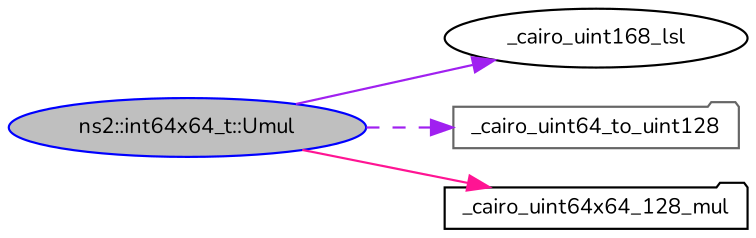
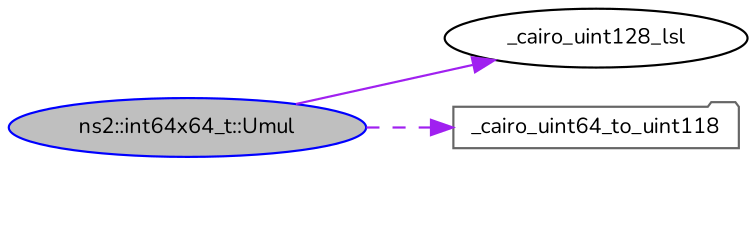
(596, 38) -> (596, 38)
(596, 127) -> (596, 127)
(596, 208) -> none
